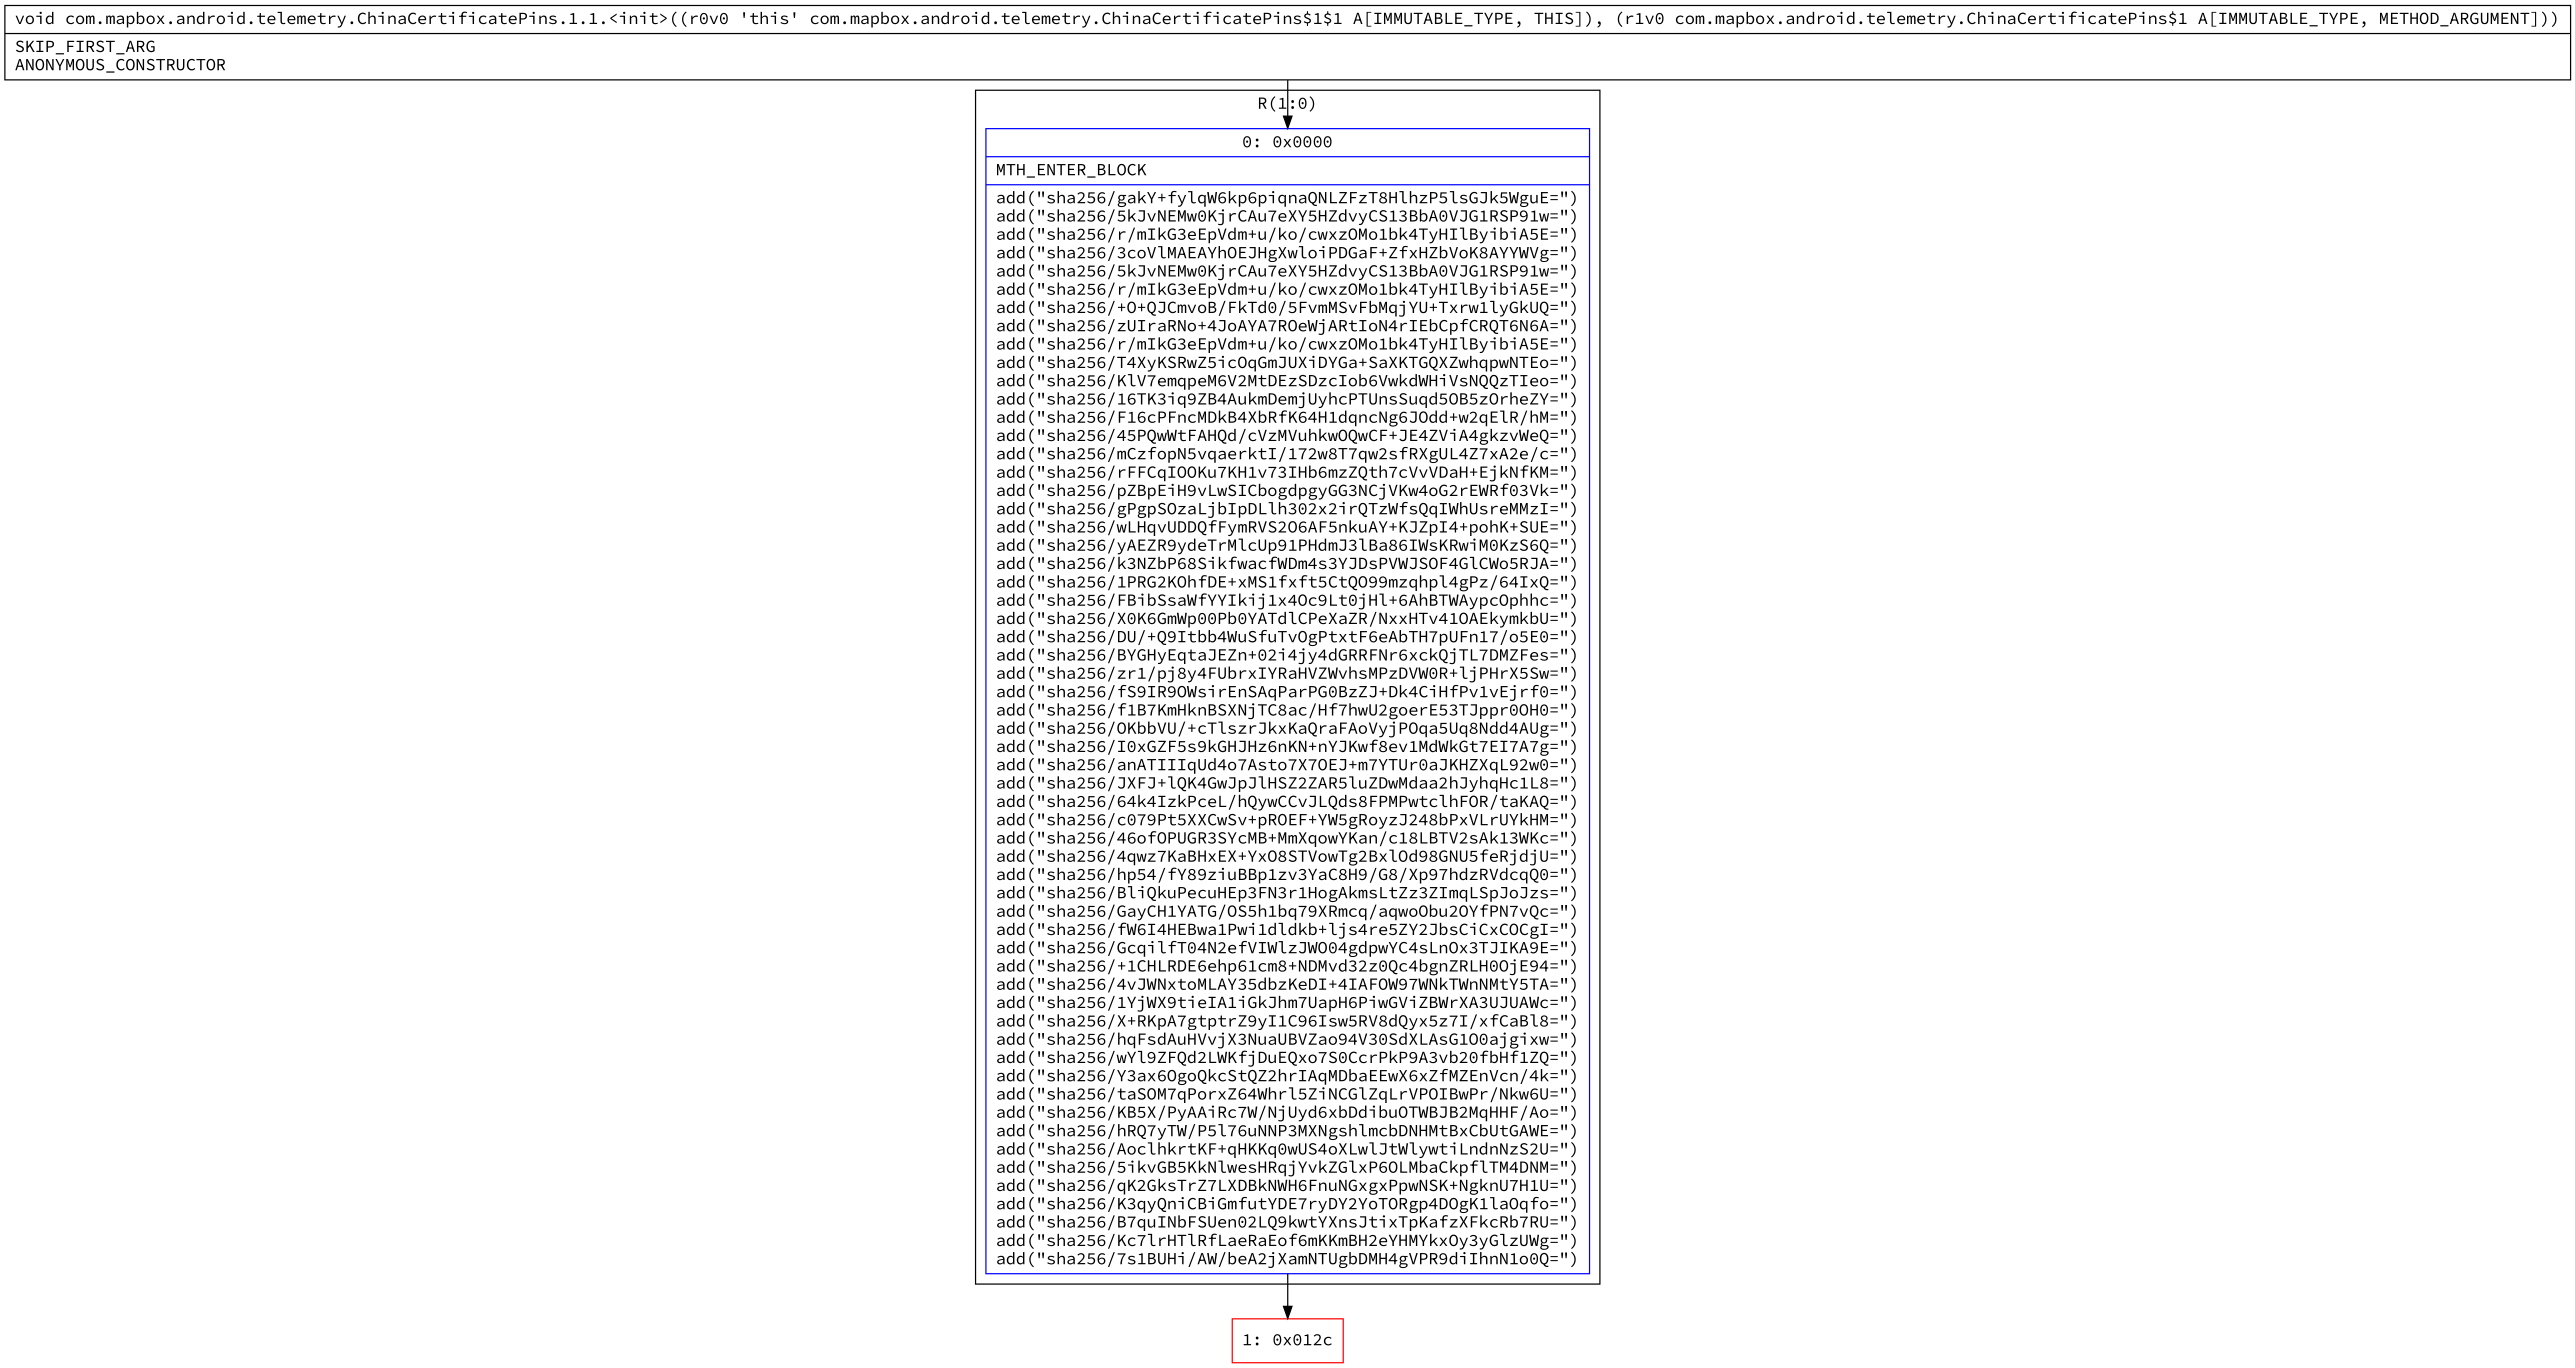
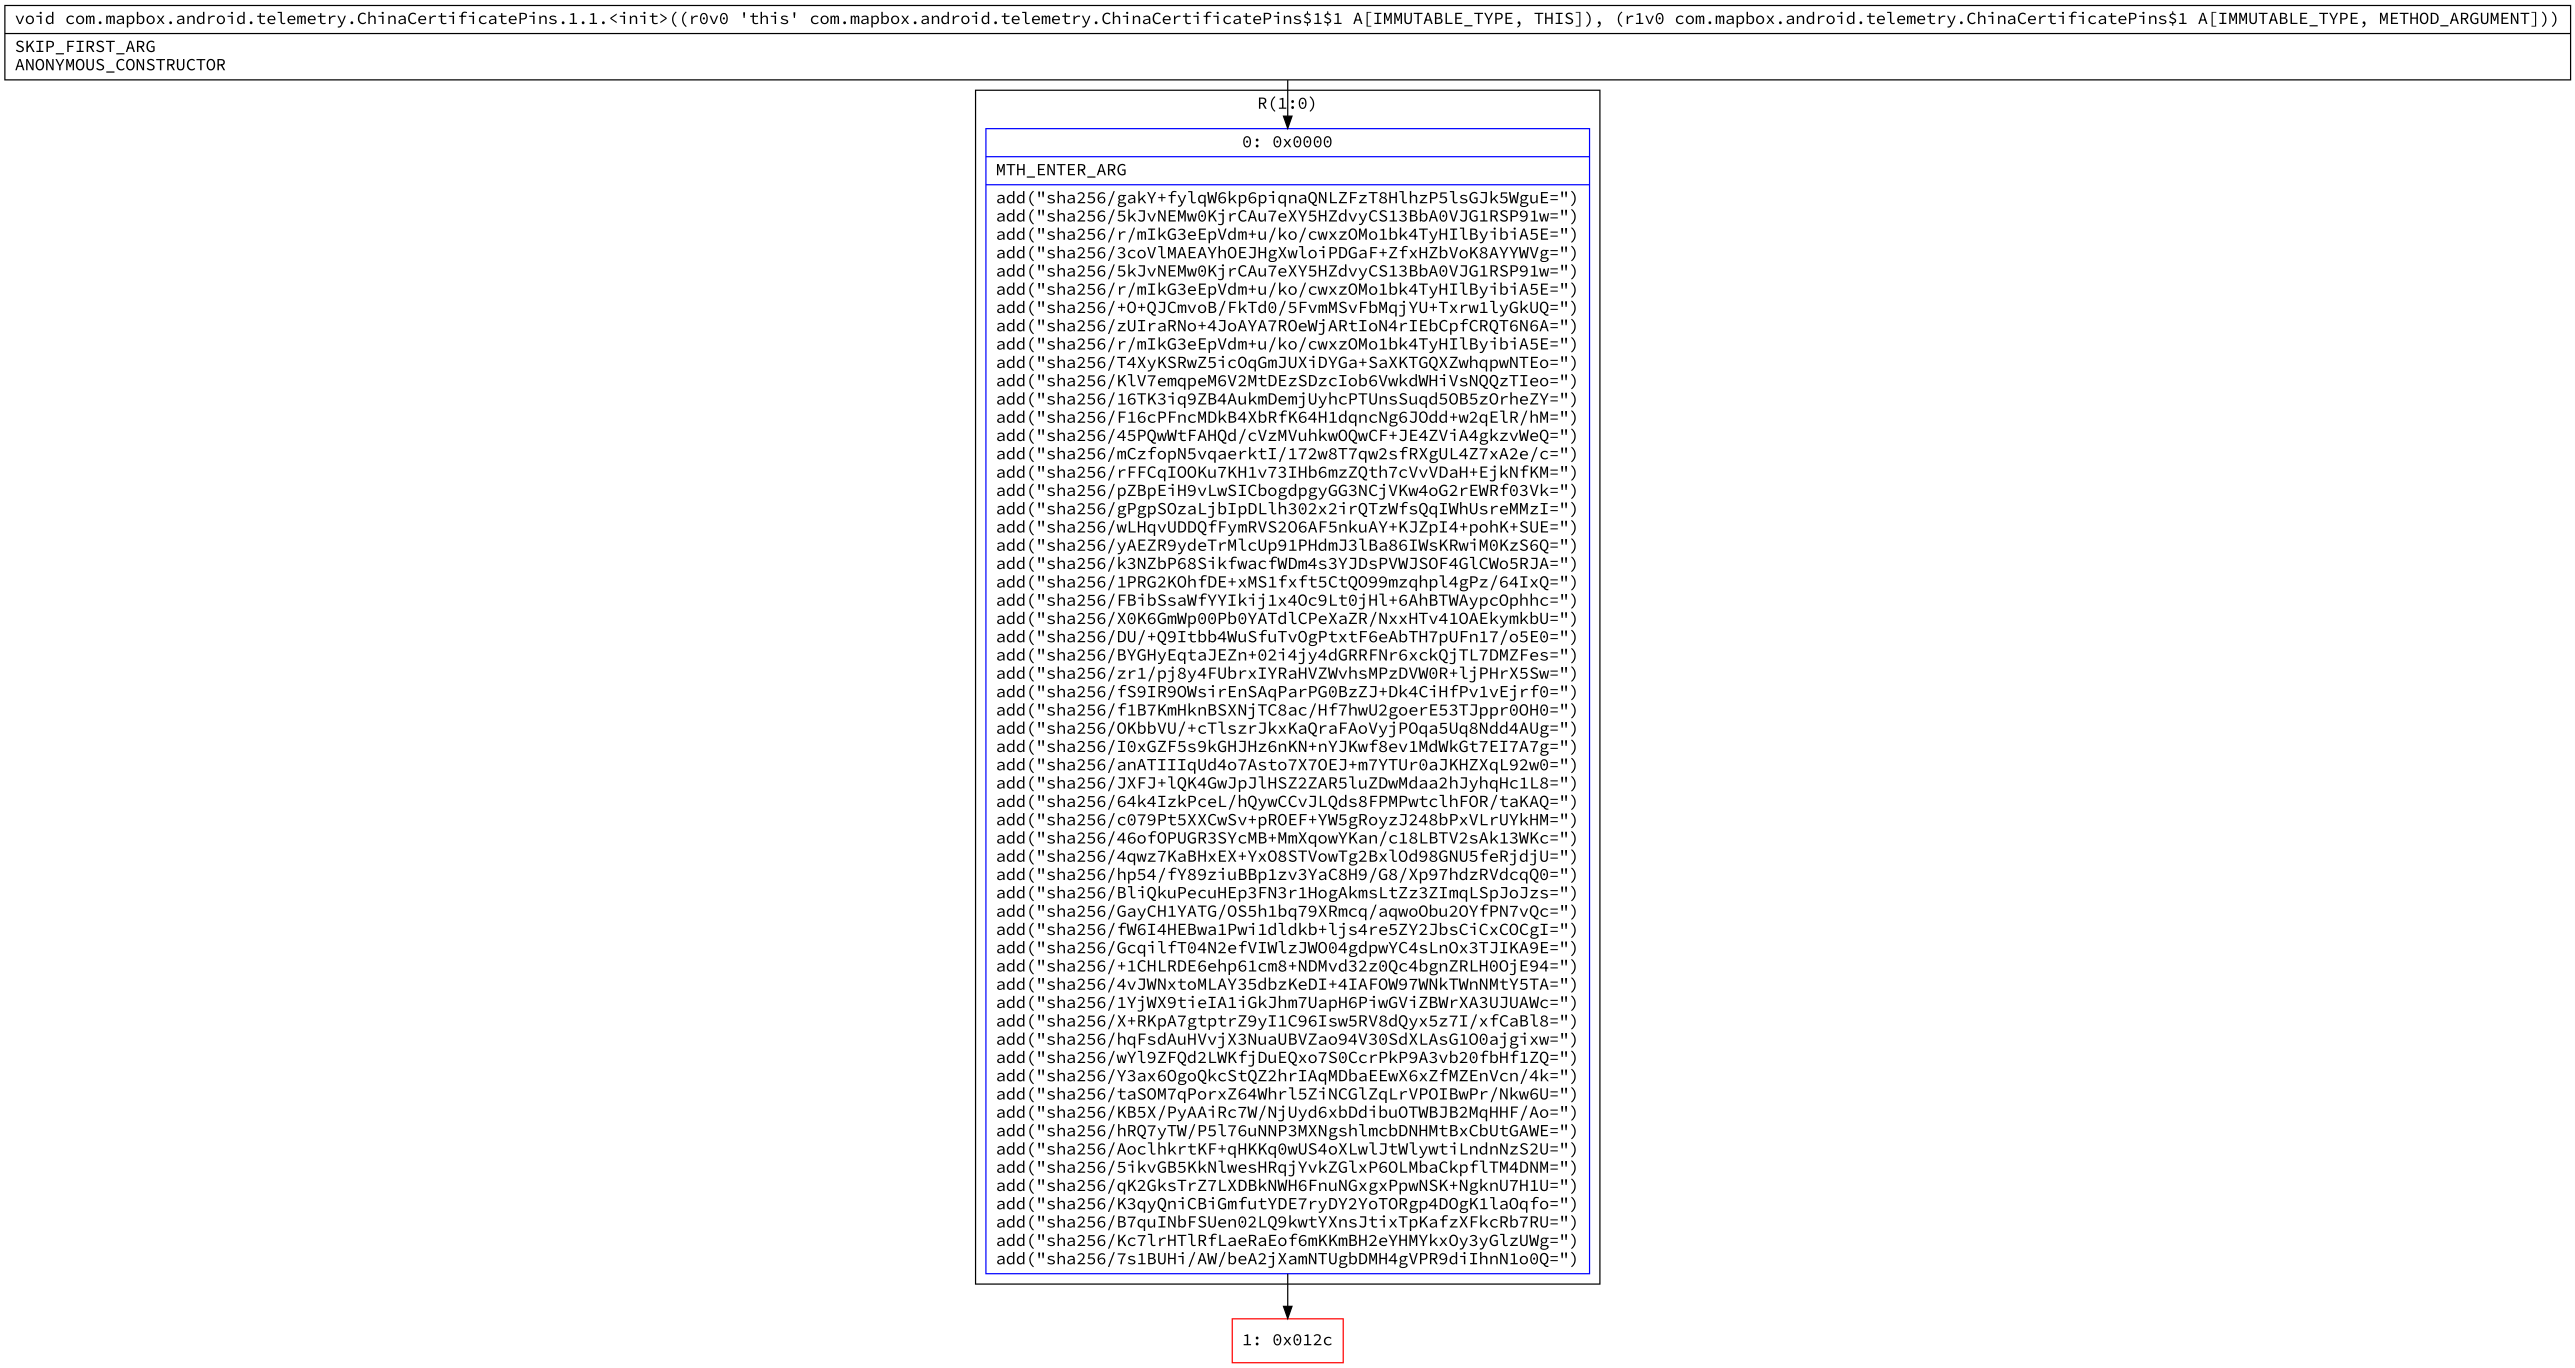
(1071, 170) -> (1062, 170)
